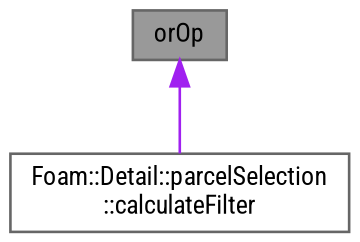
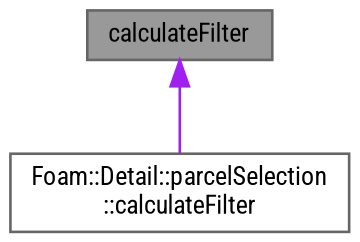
(180, 35) -> (180, 35)
